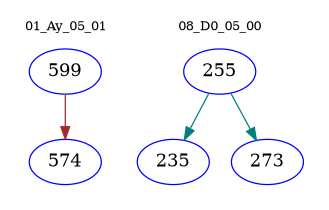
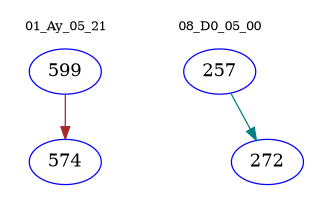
(66, 27) -> (66, 27)
(220, 72) -> (220, 72)
(173, 162) -> none
(267, 162) -> (267, 162)
